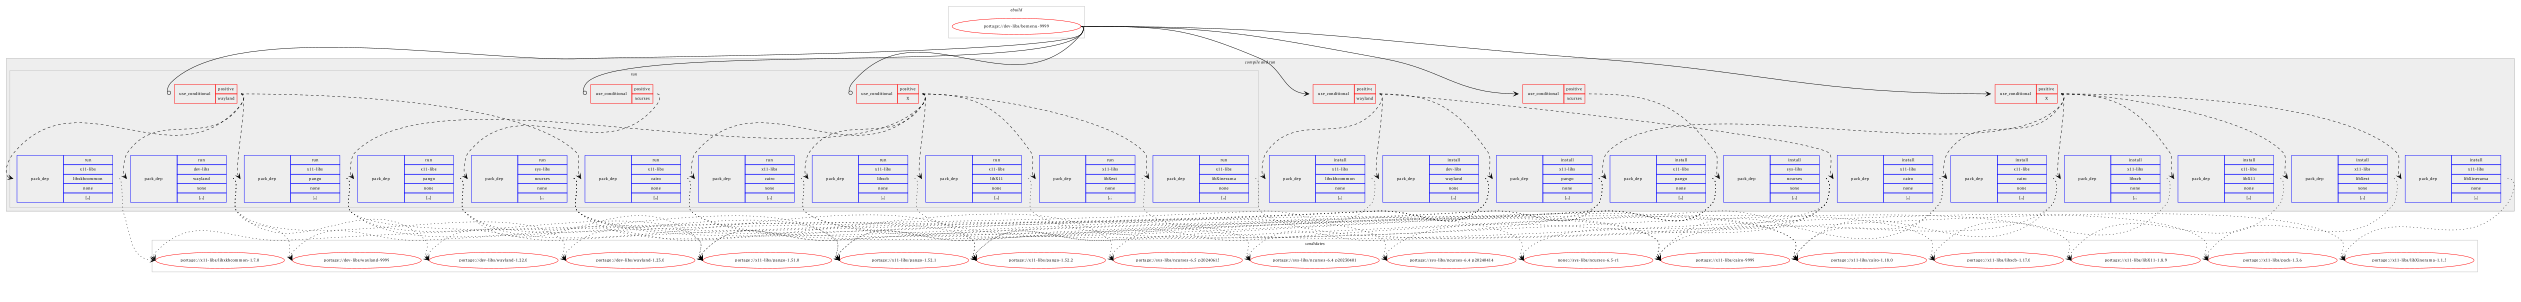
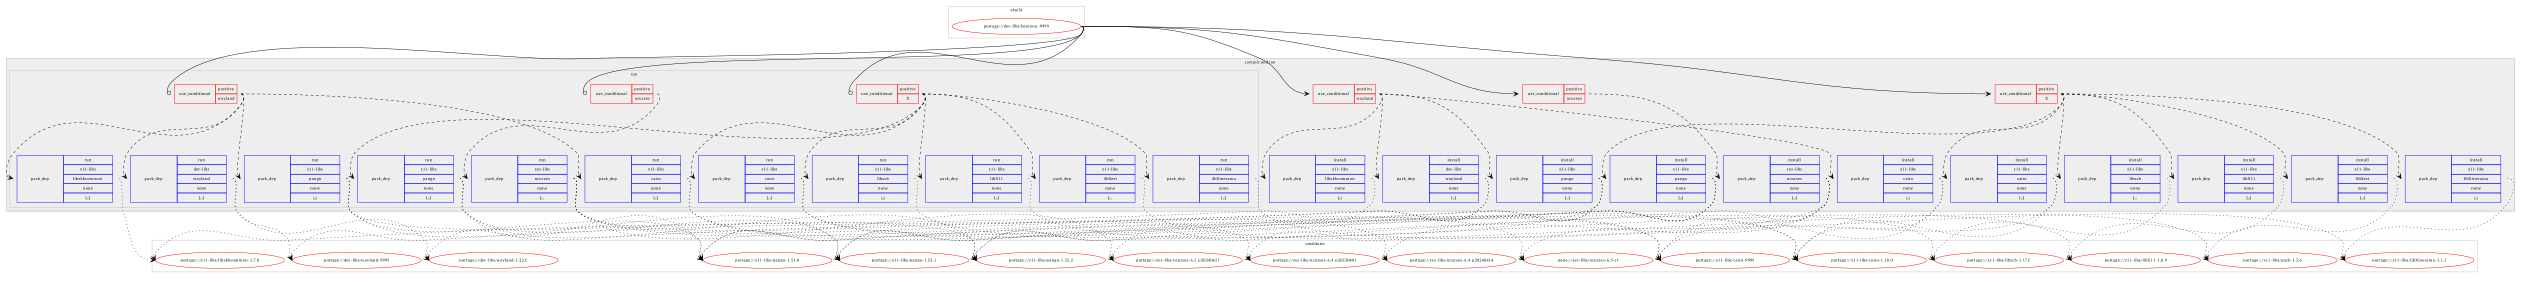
(631, 260) -> none
